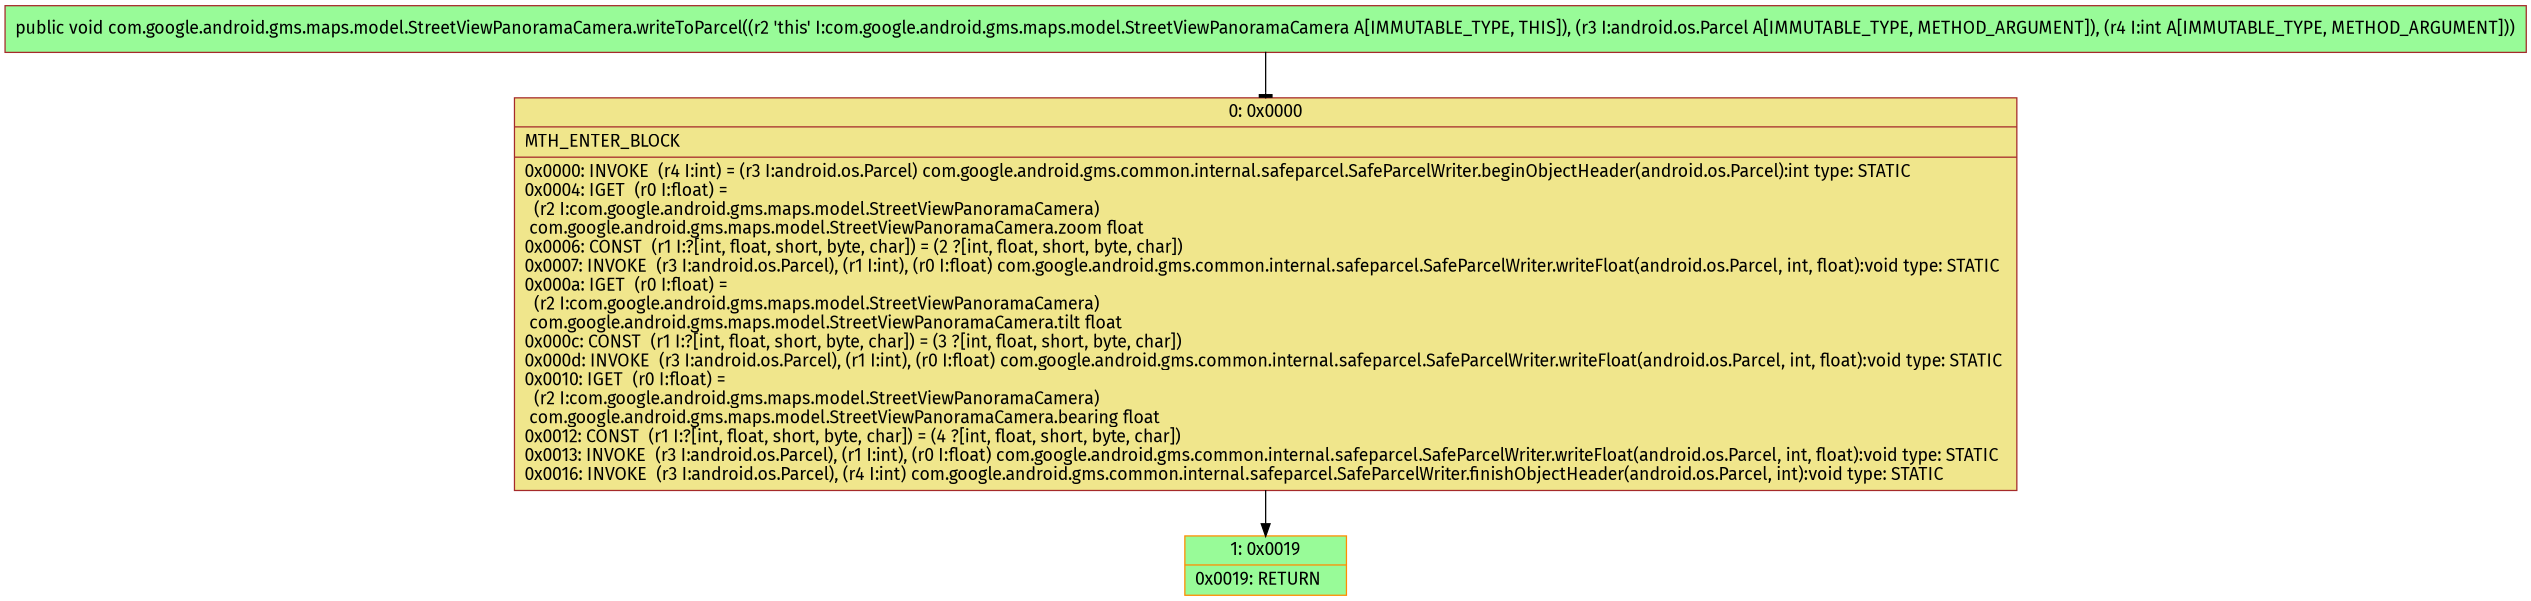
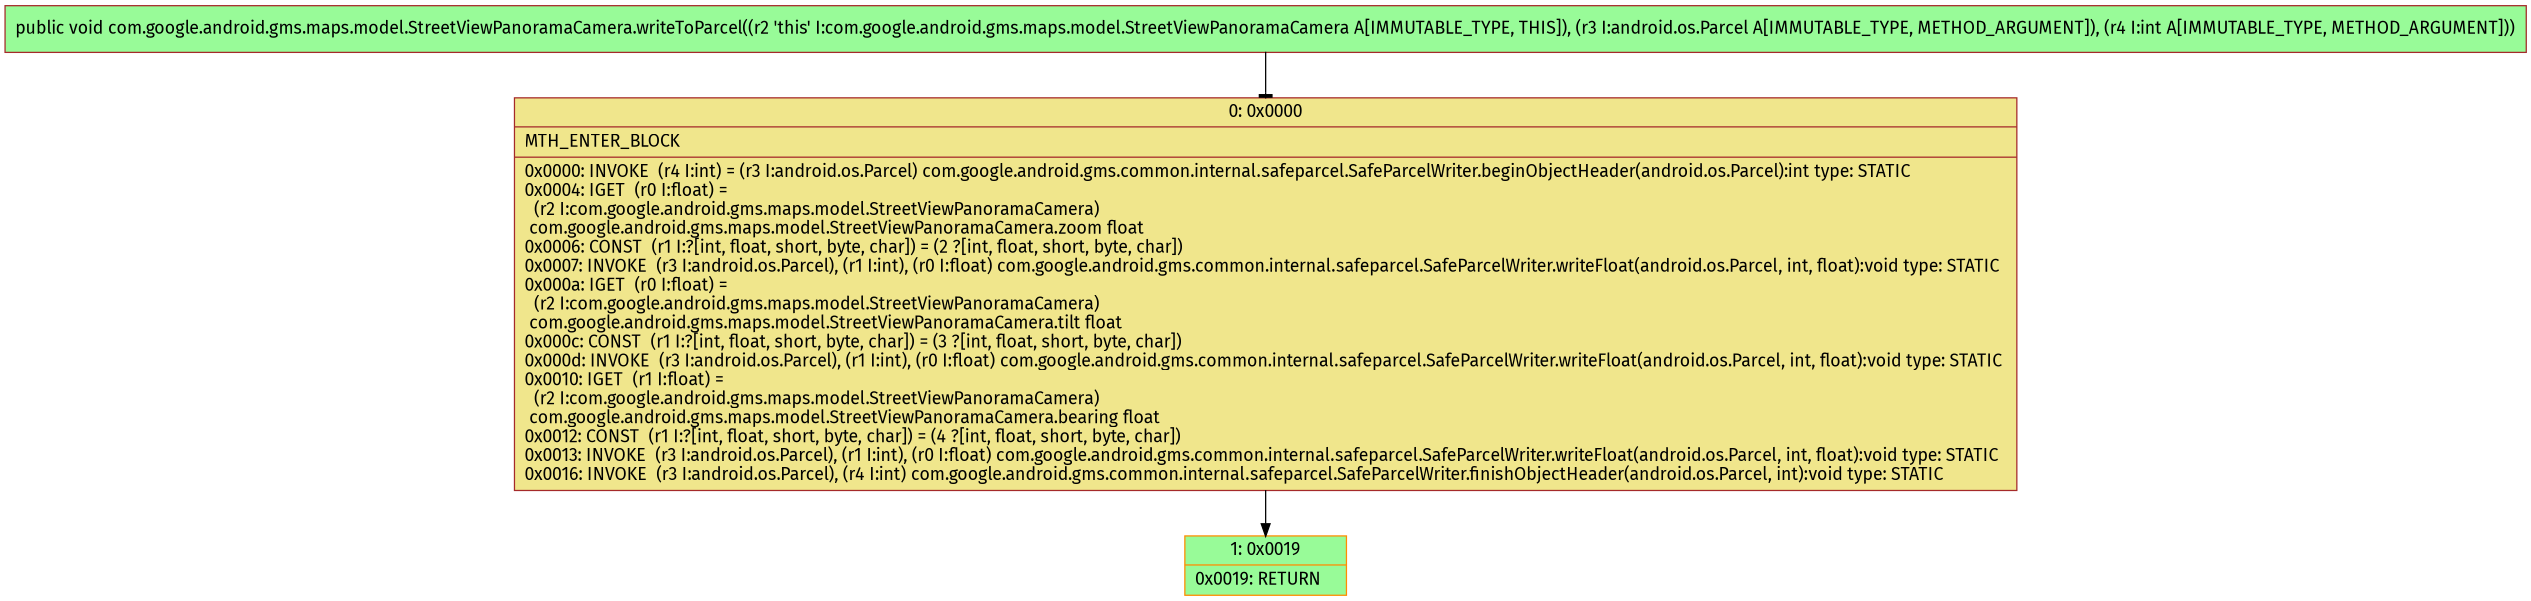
(627, 380) -> (627, 380)
